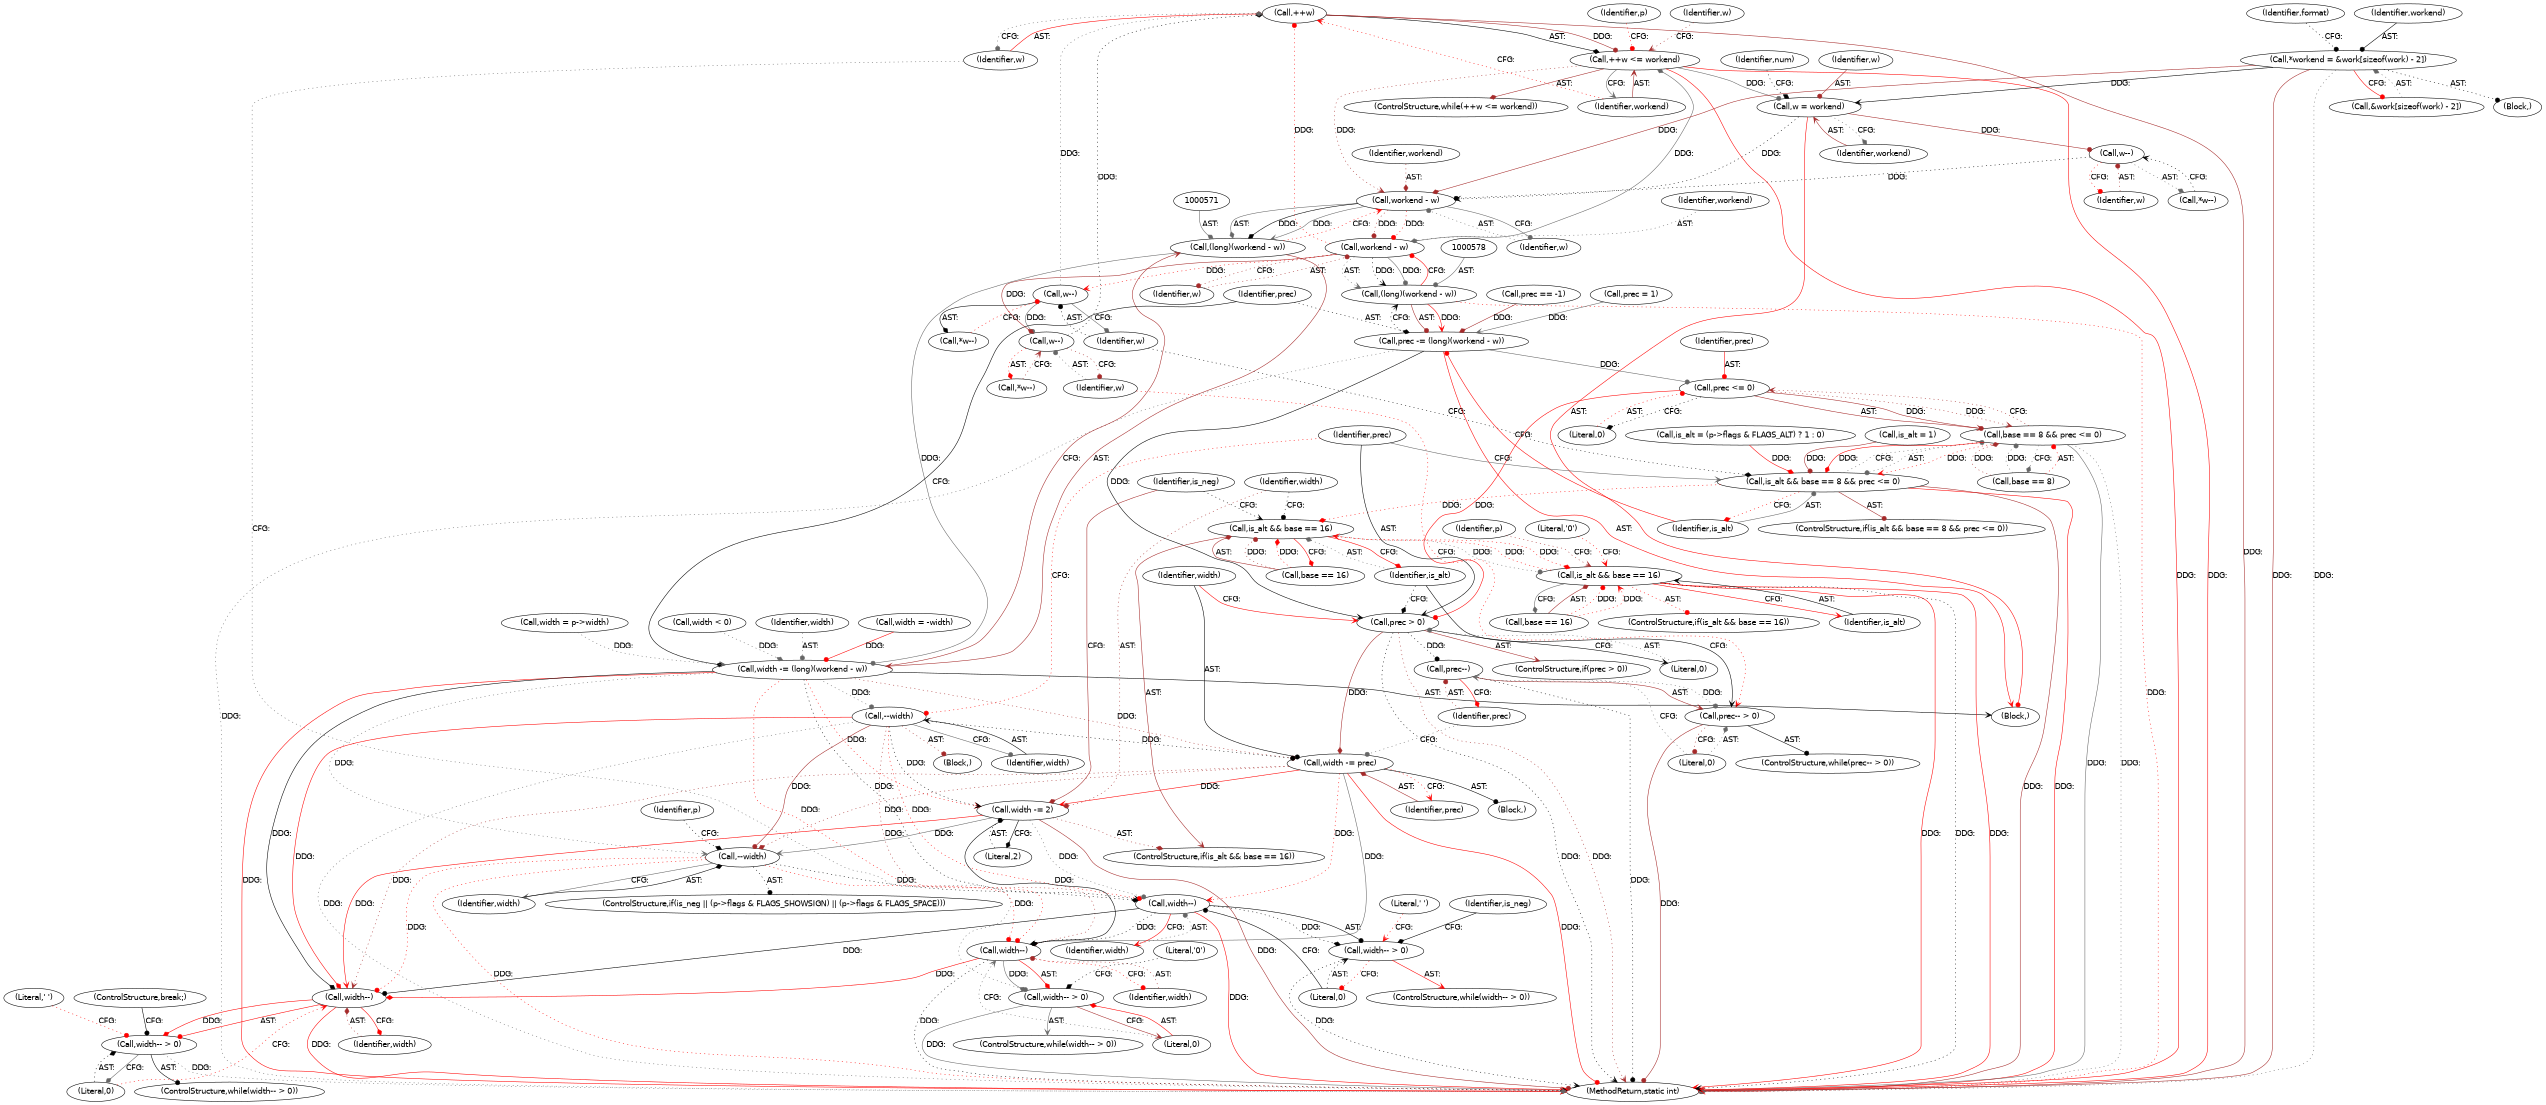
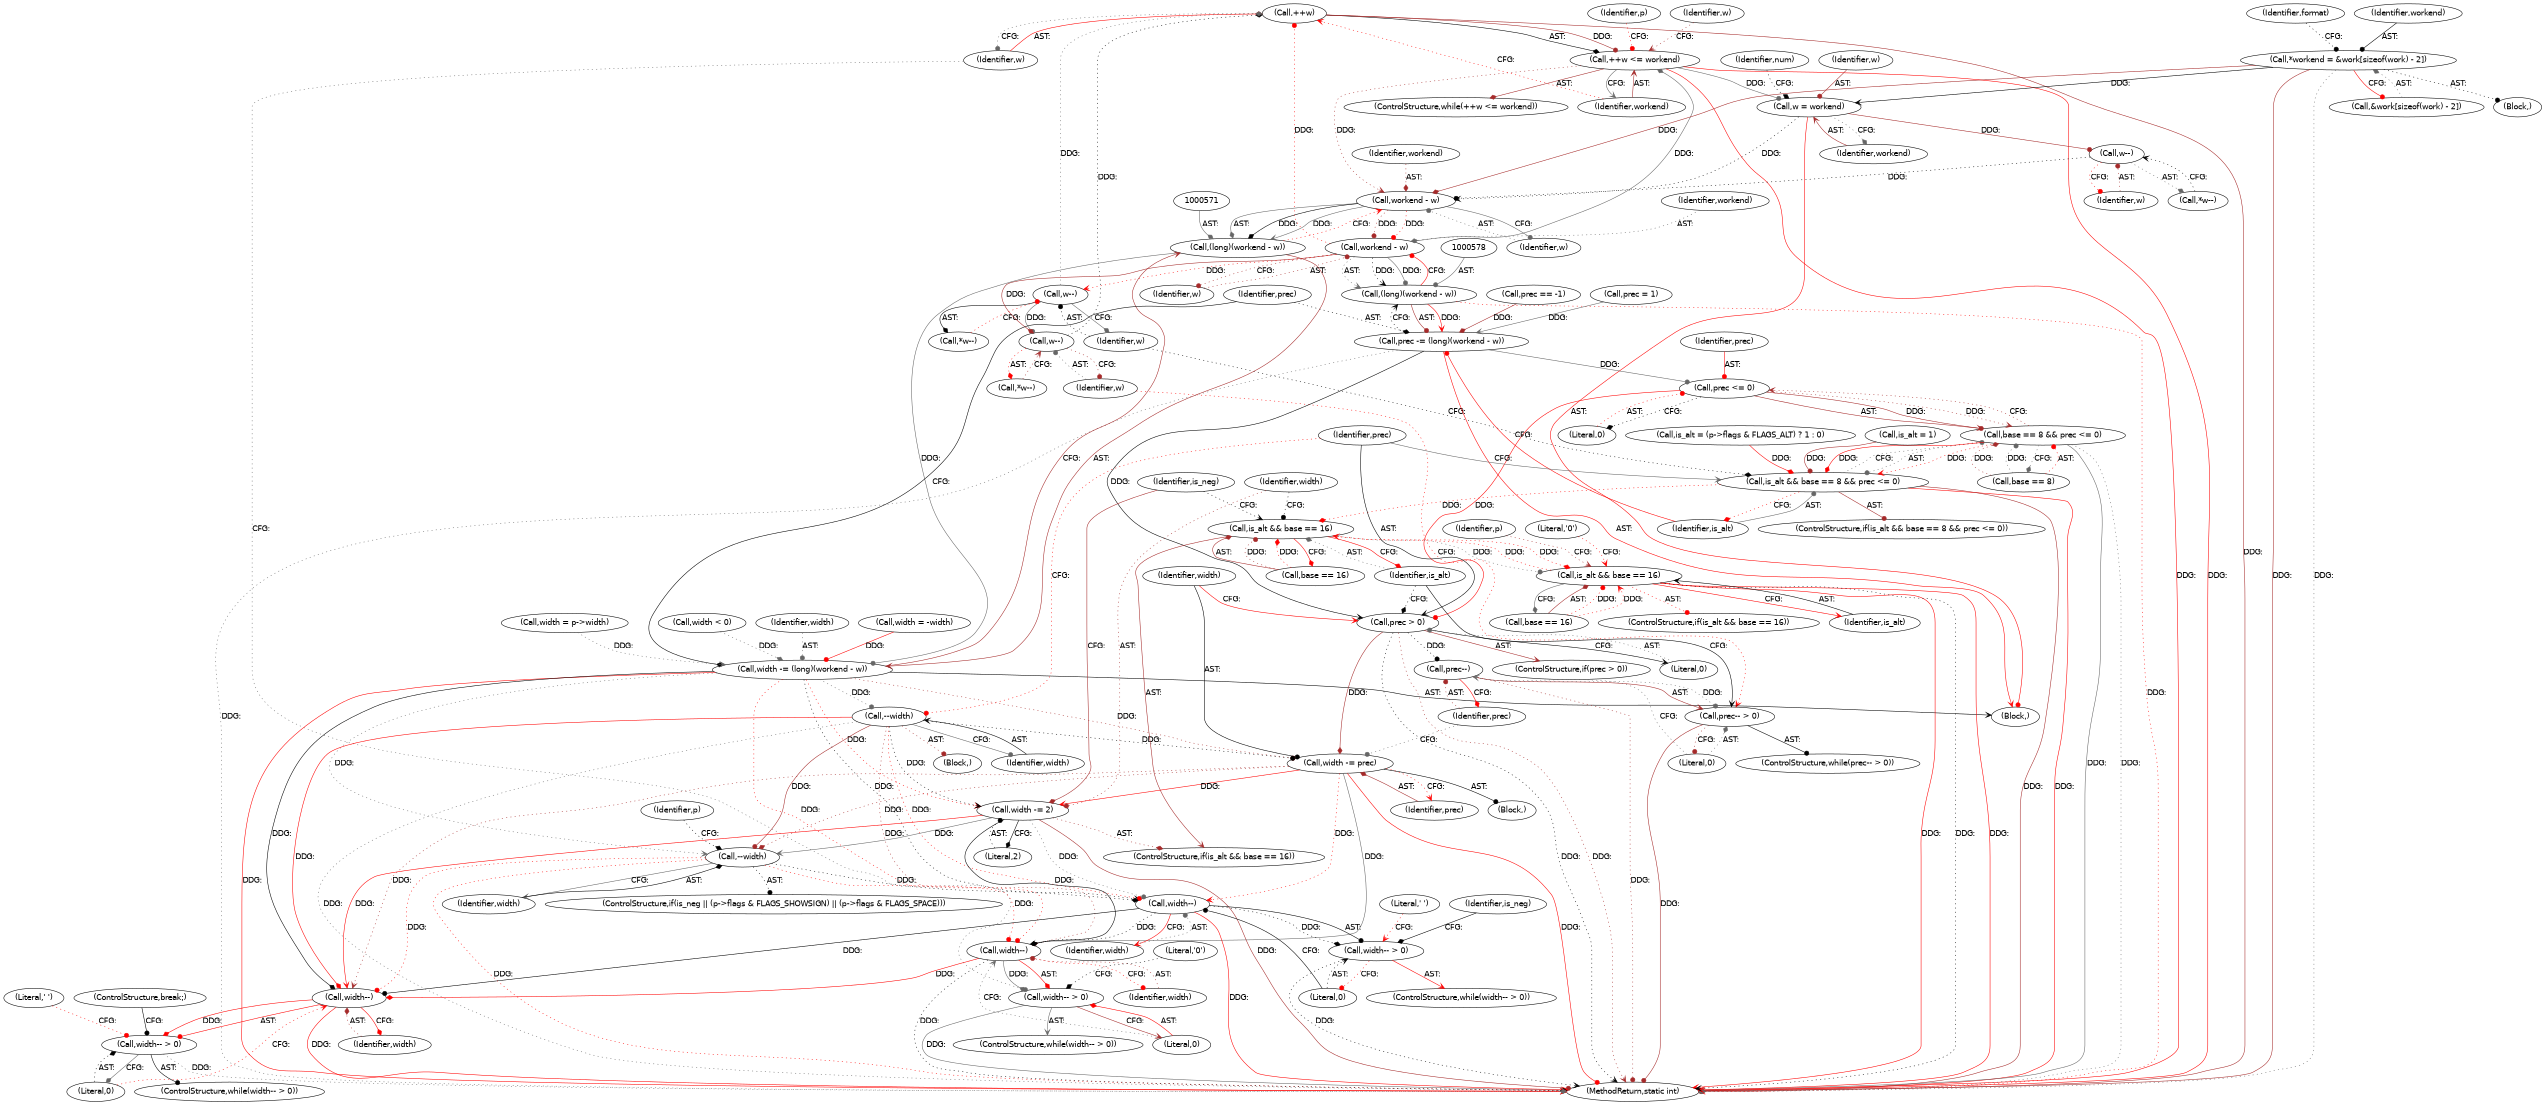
(1630, 816) -> (1630, 816)
